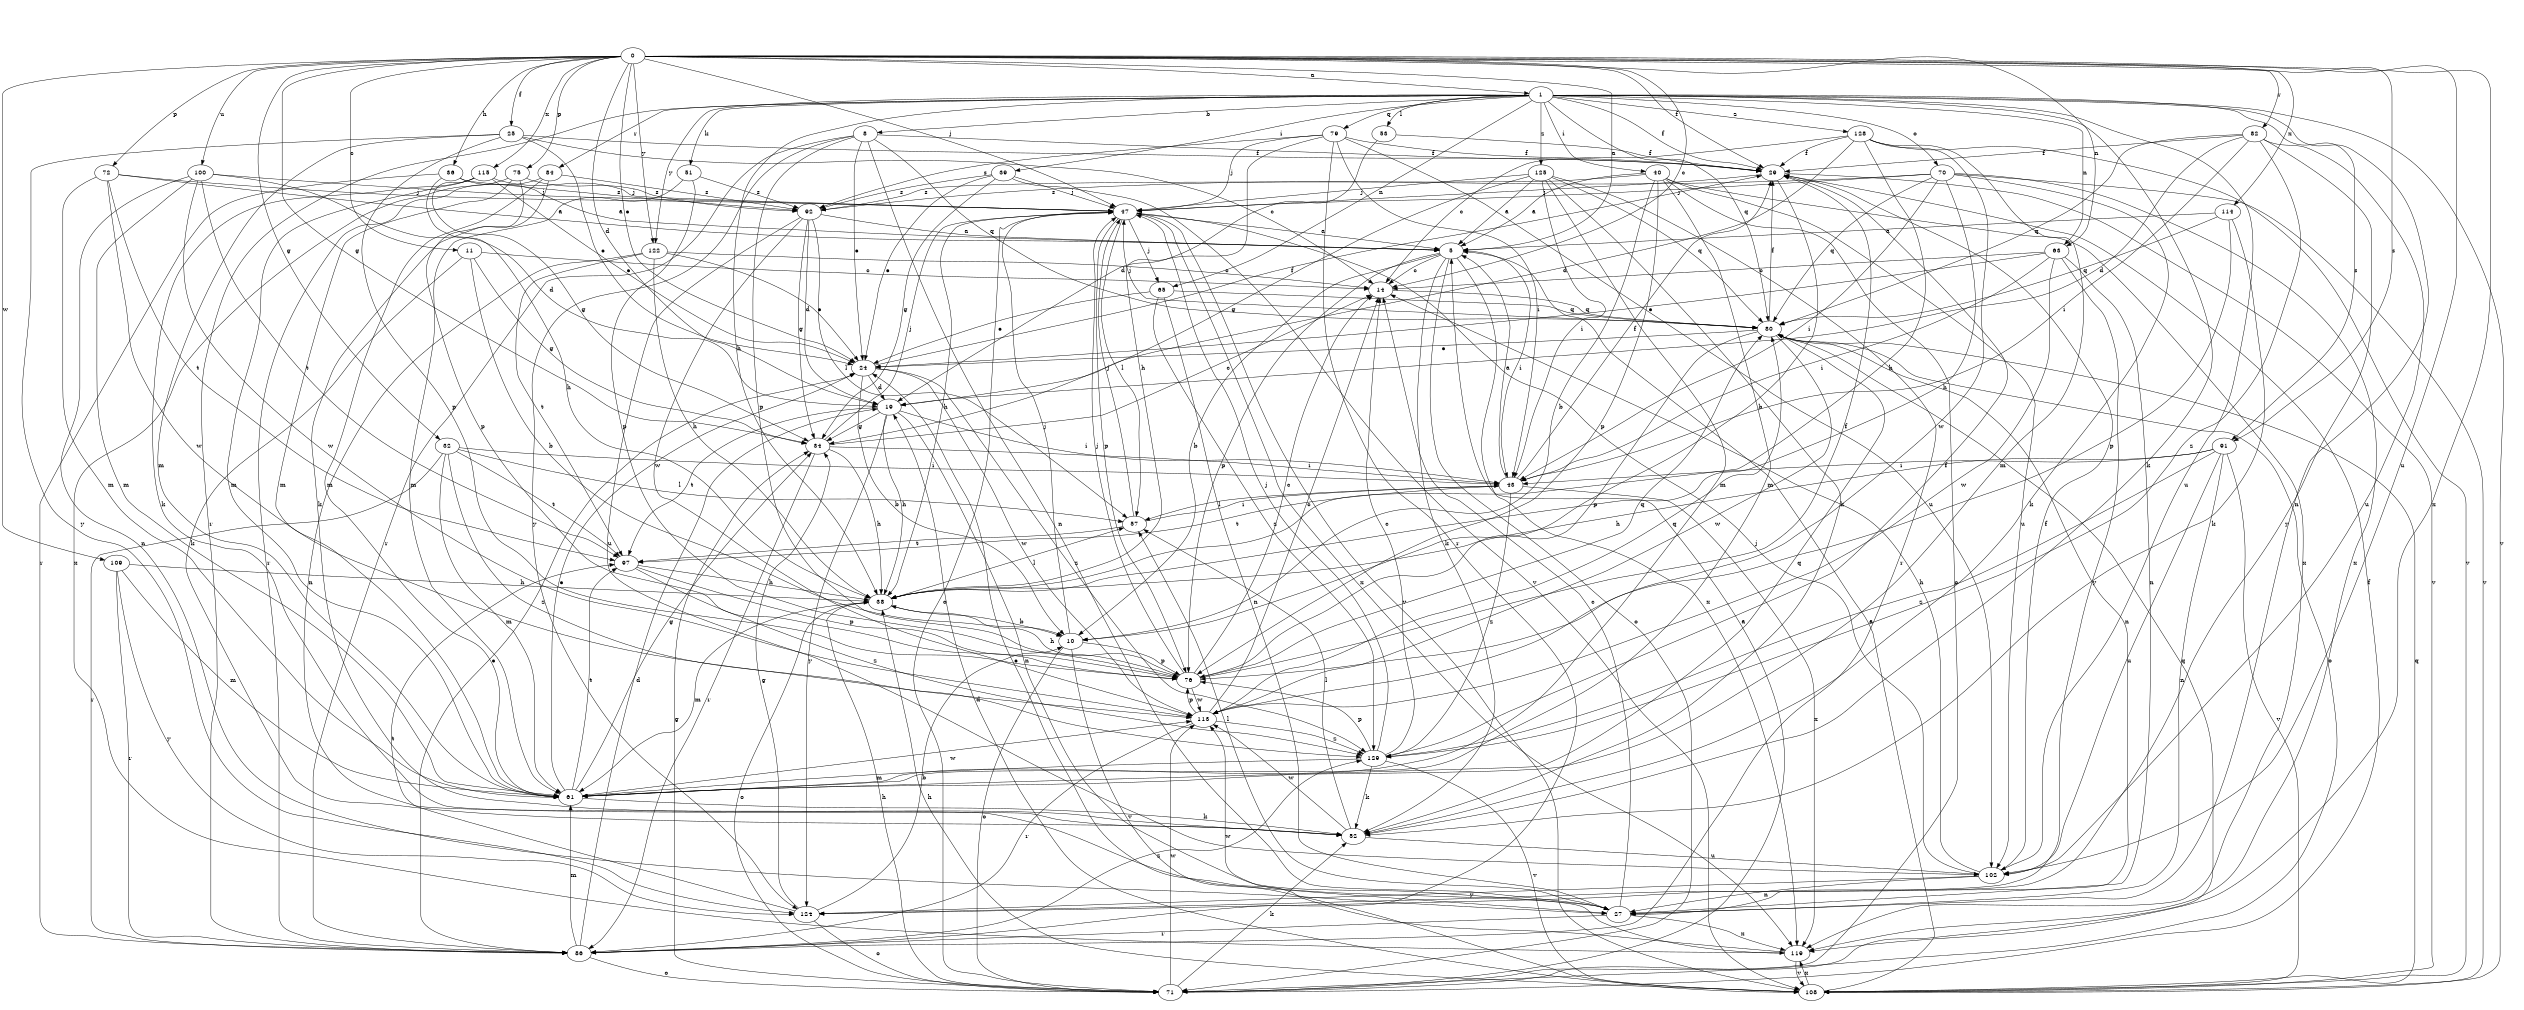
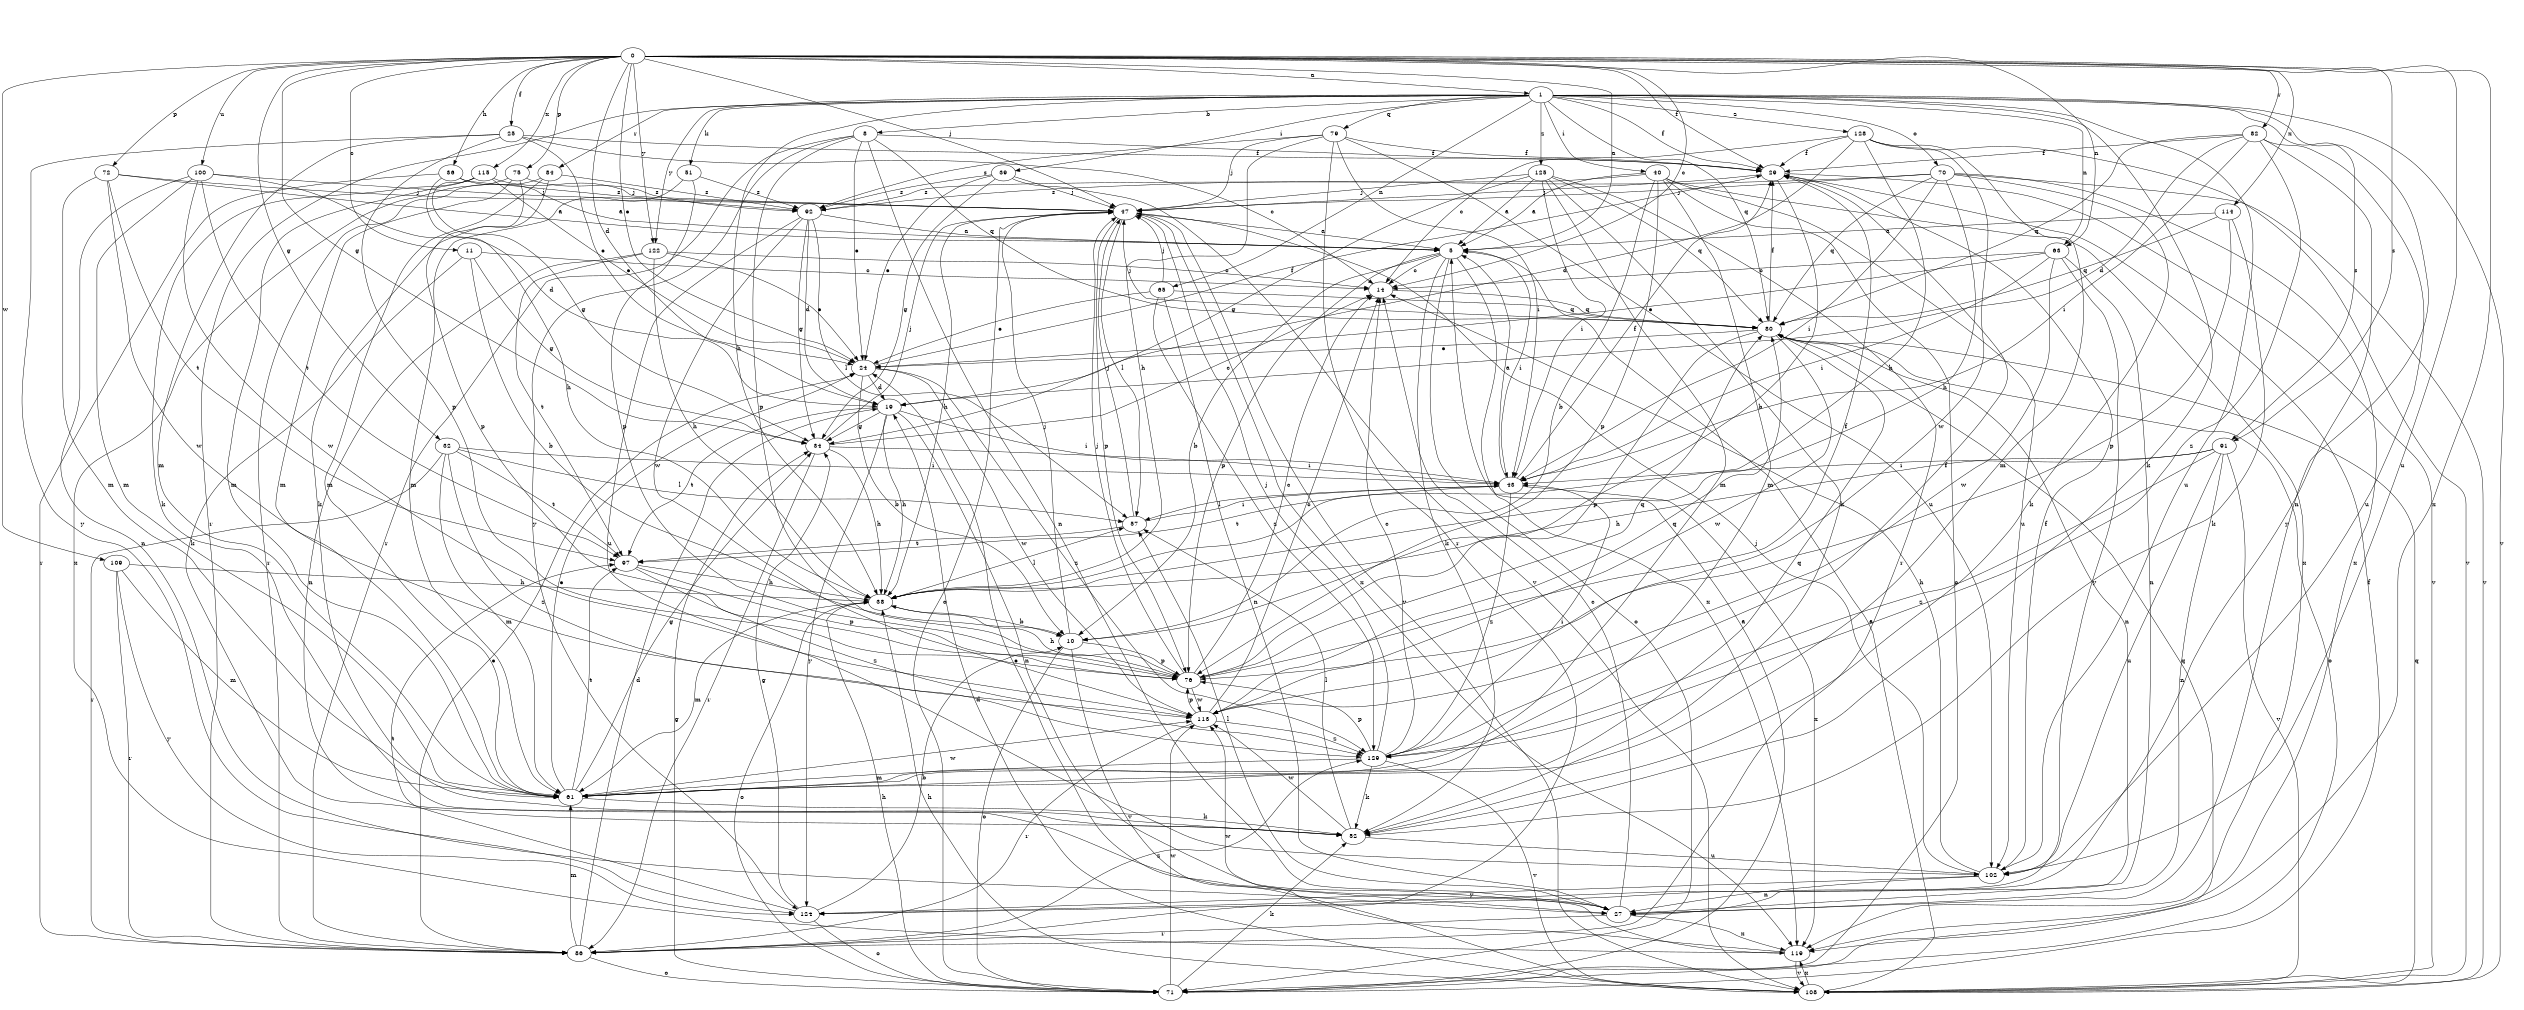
(1384, 134) -> none
(1143, 249) -> (1160, 246)
none -> (1561, 619)
